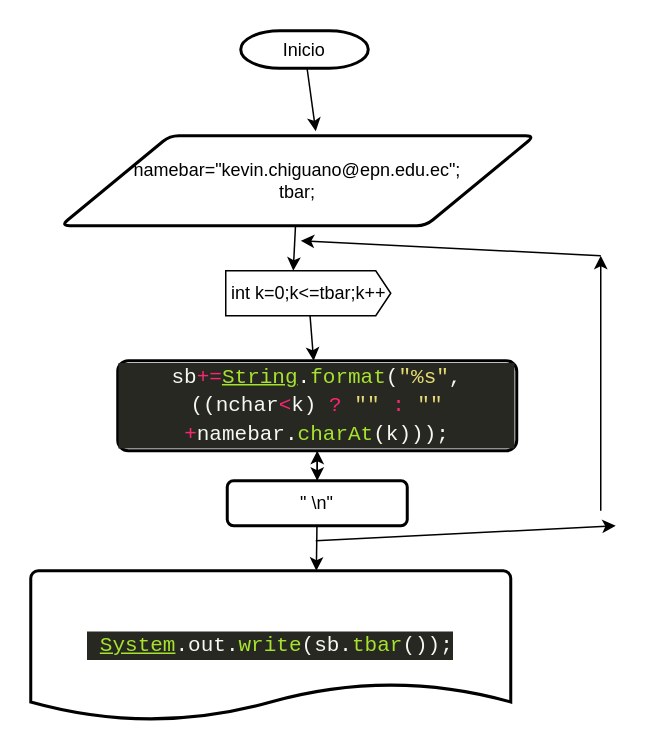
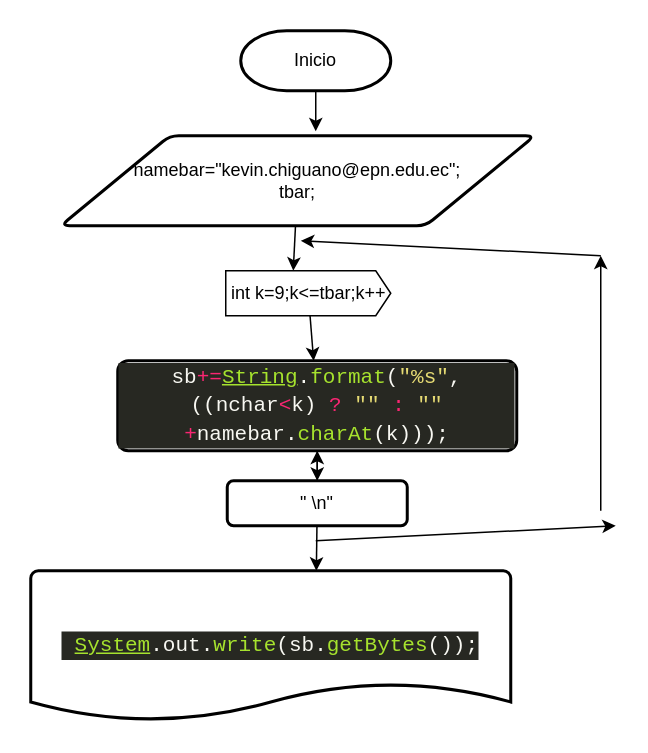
(305, 50) -> (316, 61)
(309, 293) -> (309, 293)
(271, 646) -> (271, 646)
